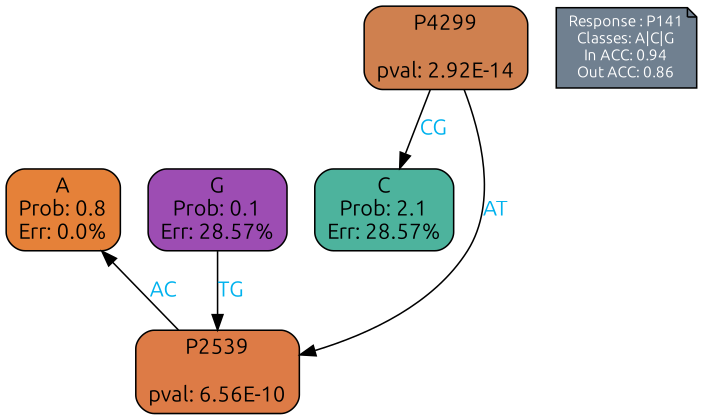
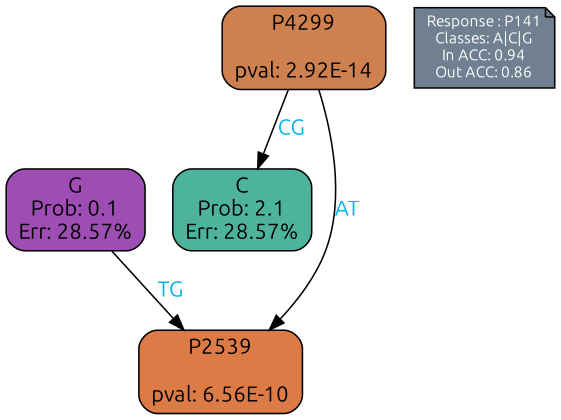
(63, 210) -> none
